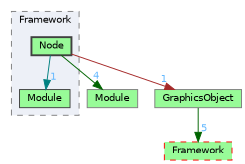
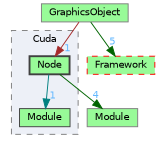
(45, 20) -> (45, 40)
(118, 70) -> (69, 36)
